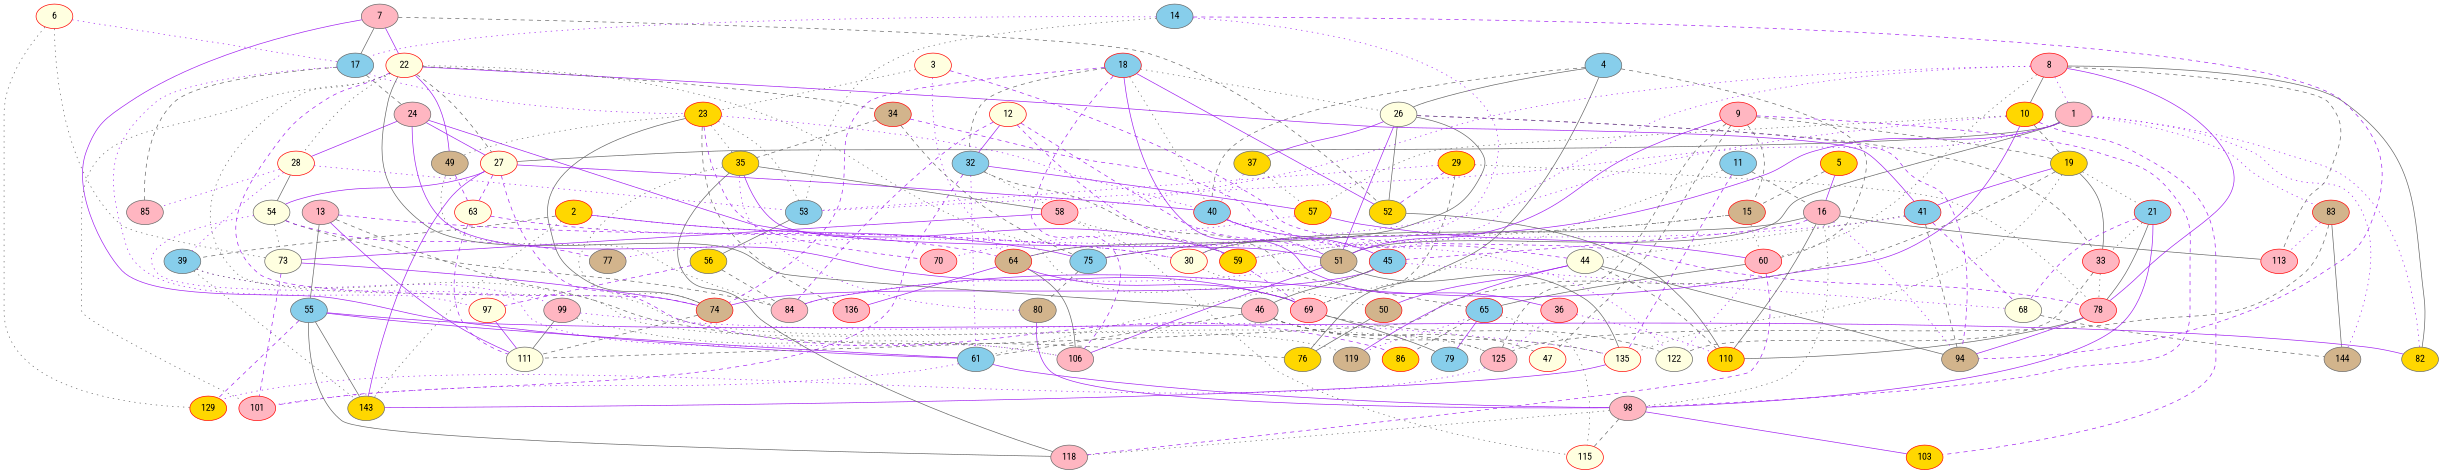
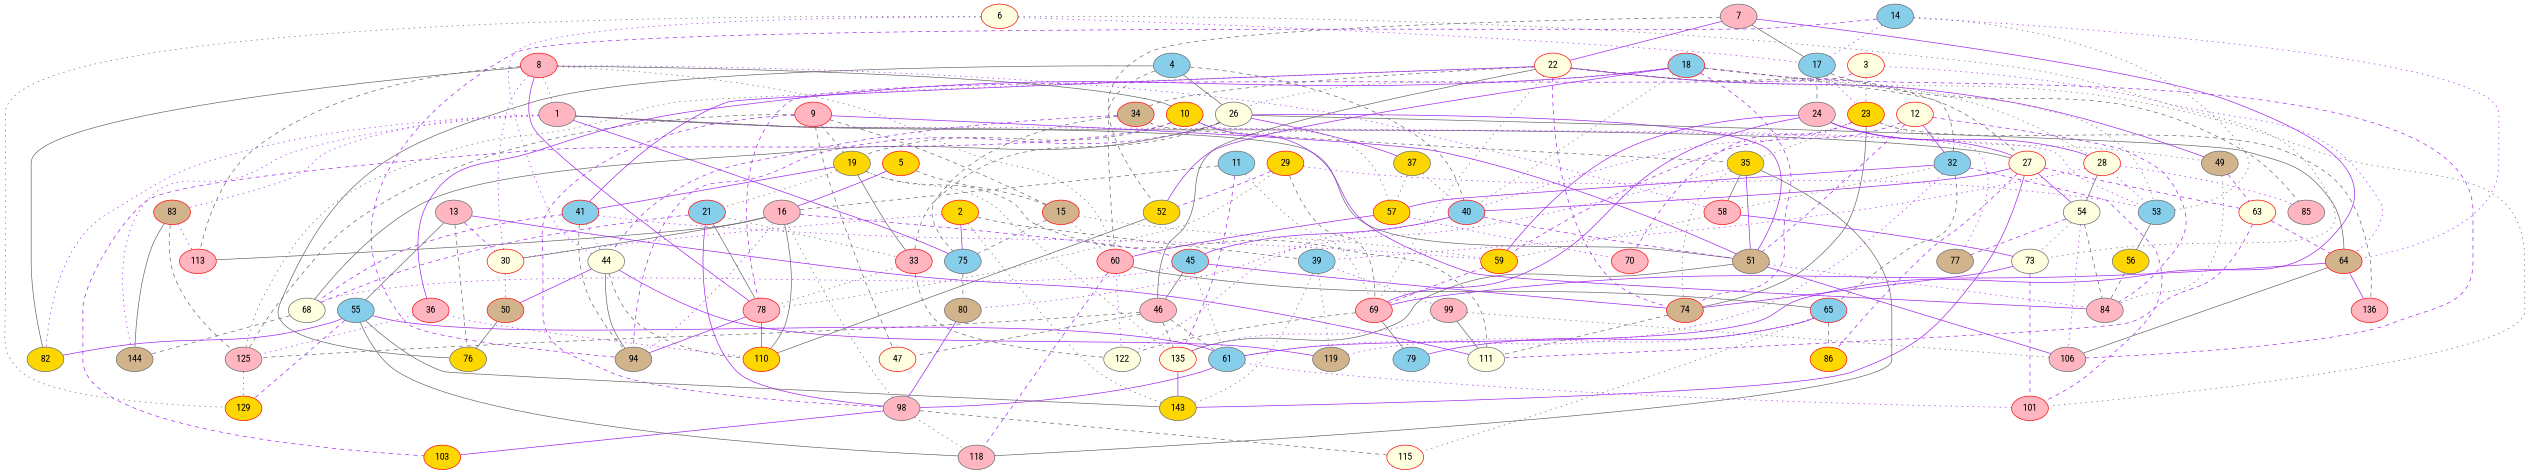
none -> (633, 28)
(772, 159) -> (1949, 95)
(1394, 160) -> (748, 155)
(487, 310) -> none
(1299, 381) -> none
